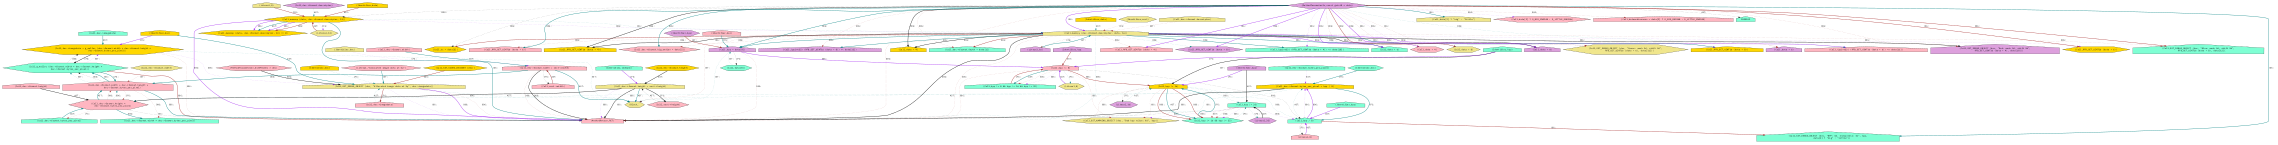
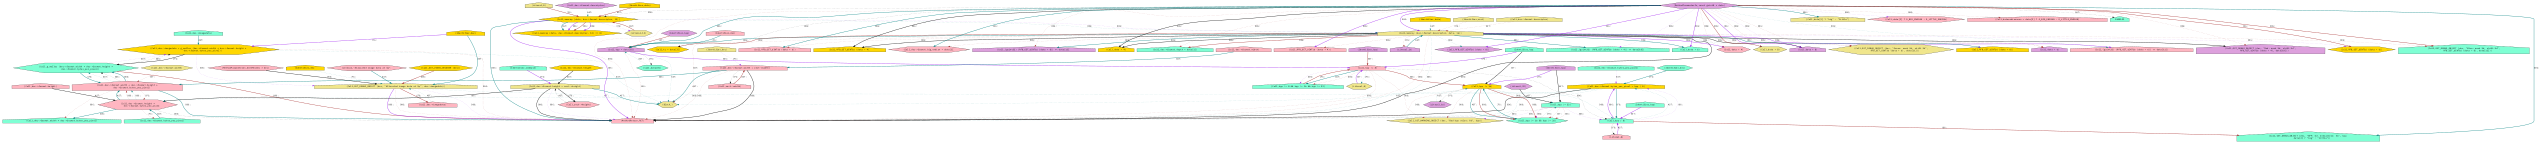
(1138, 19) -> (1473, 19)
(1252, 112) -> none
